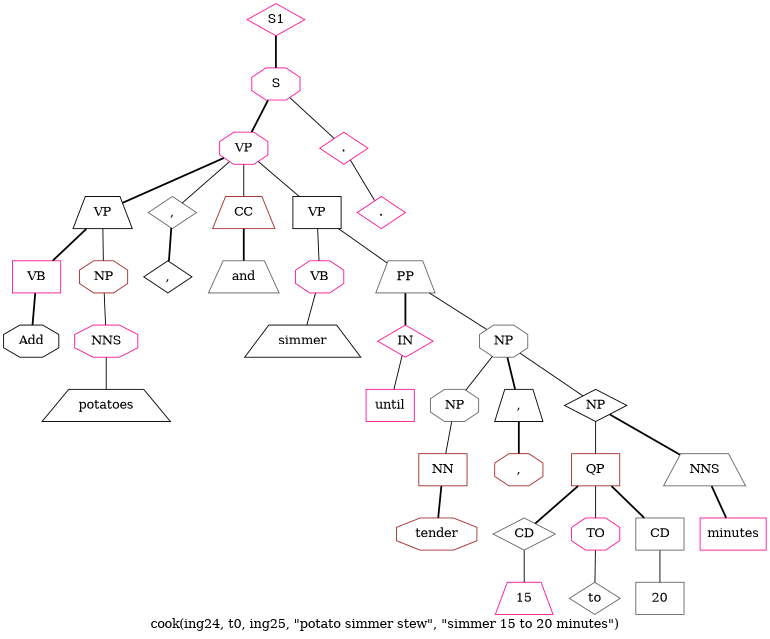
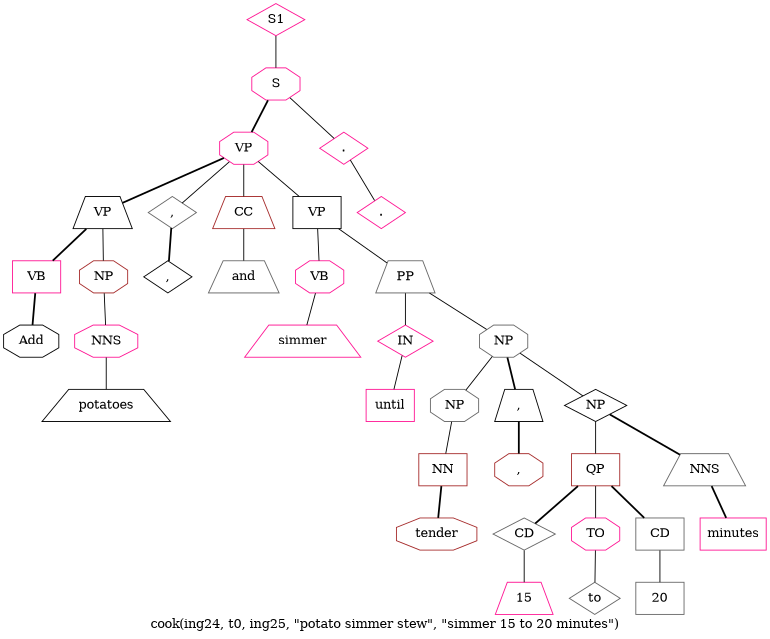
(276, 52) -> (276, 52)
(244, 245) -> (244, 245)
(405, 309) -> (405, 309)
(303, 341) -> (303, 341)
